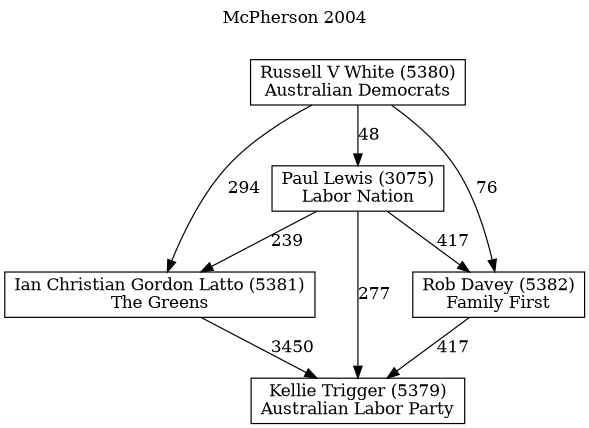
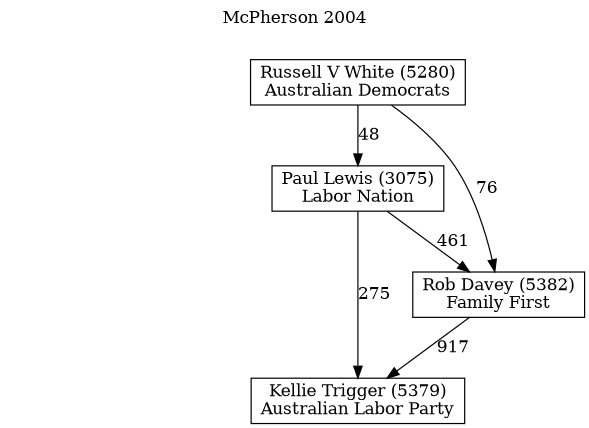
(358, 82) -> (358, 82)
(453, 242) -> (453, 242)
(160, 295) -> none
(375, 295) -> (375, 295)
(453, 348) -> (453, 348)
